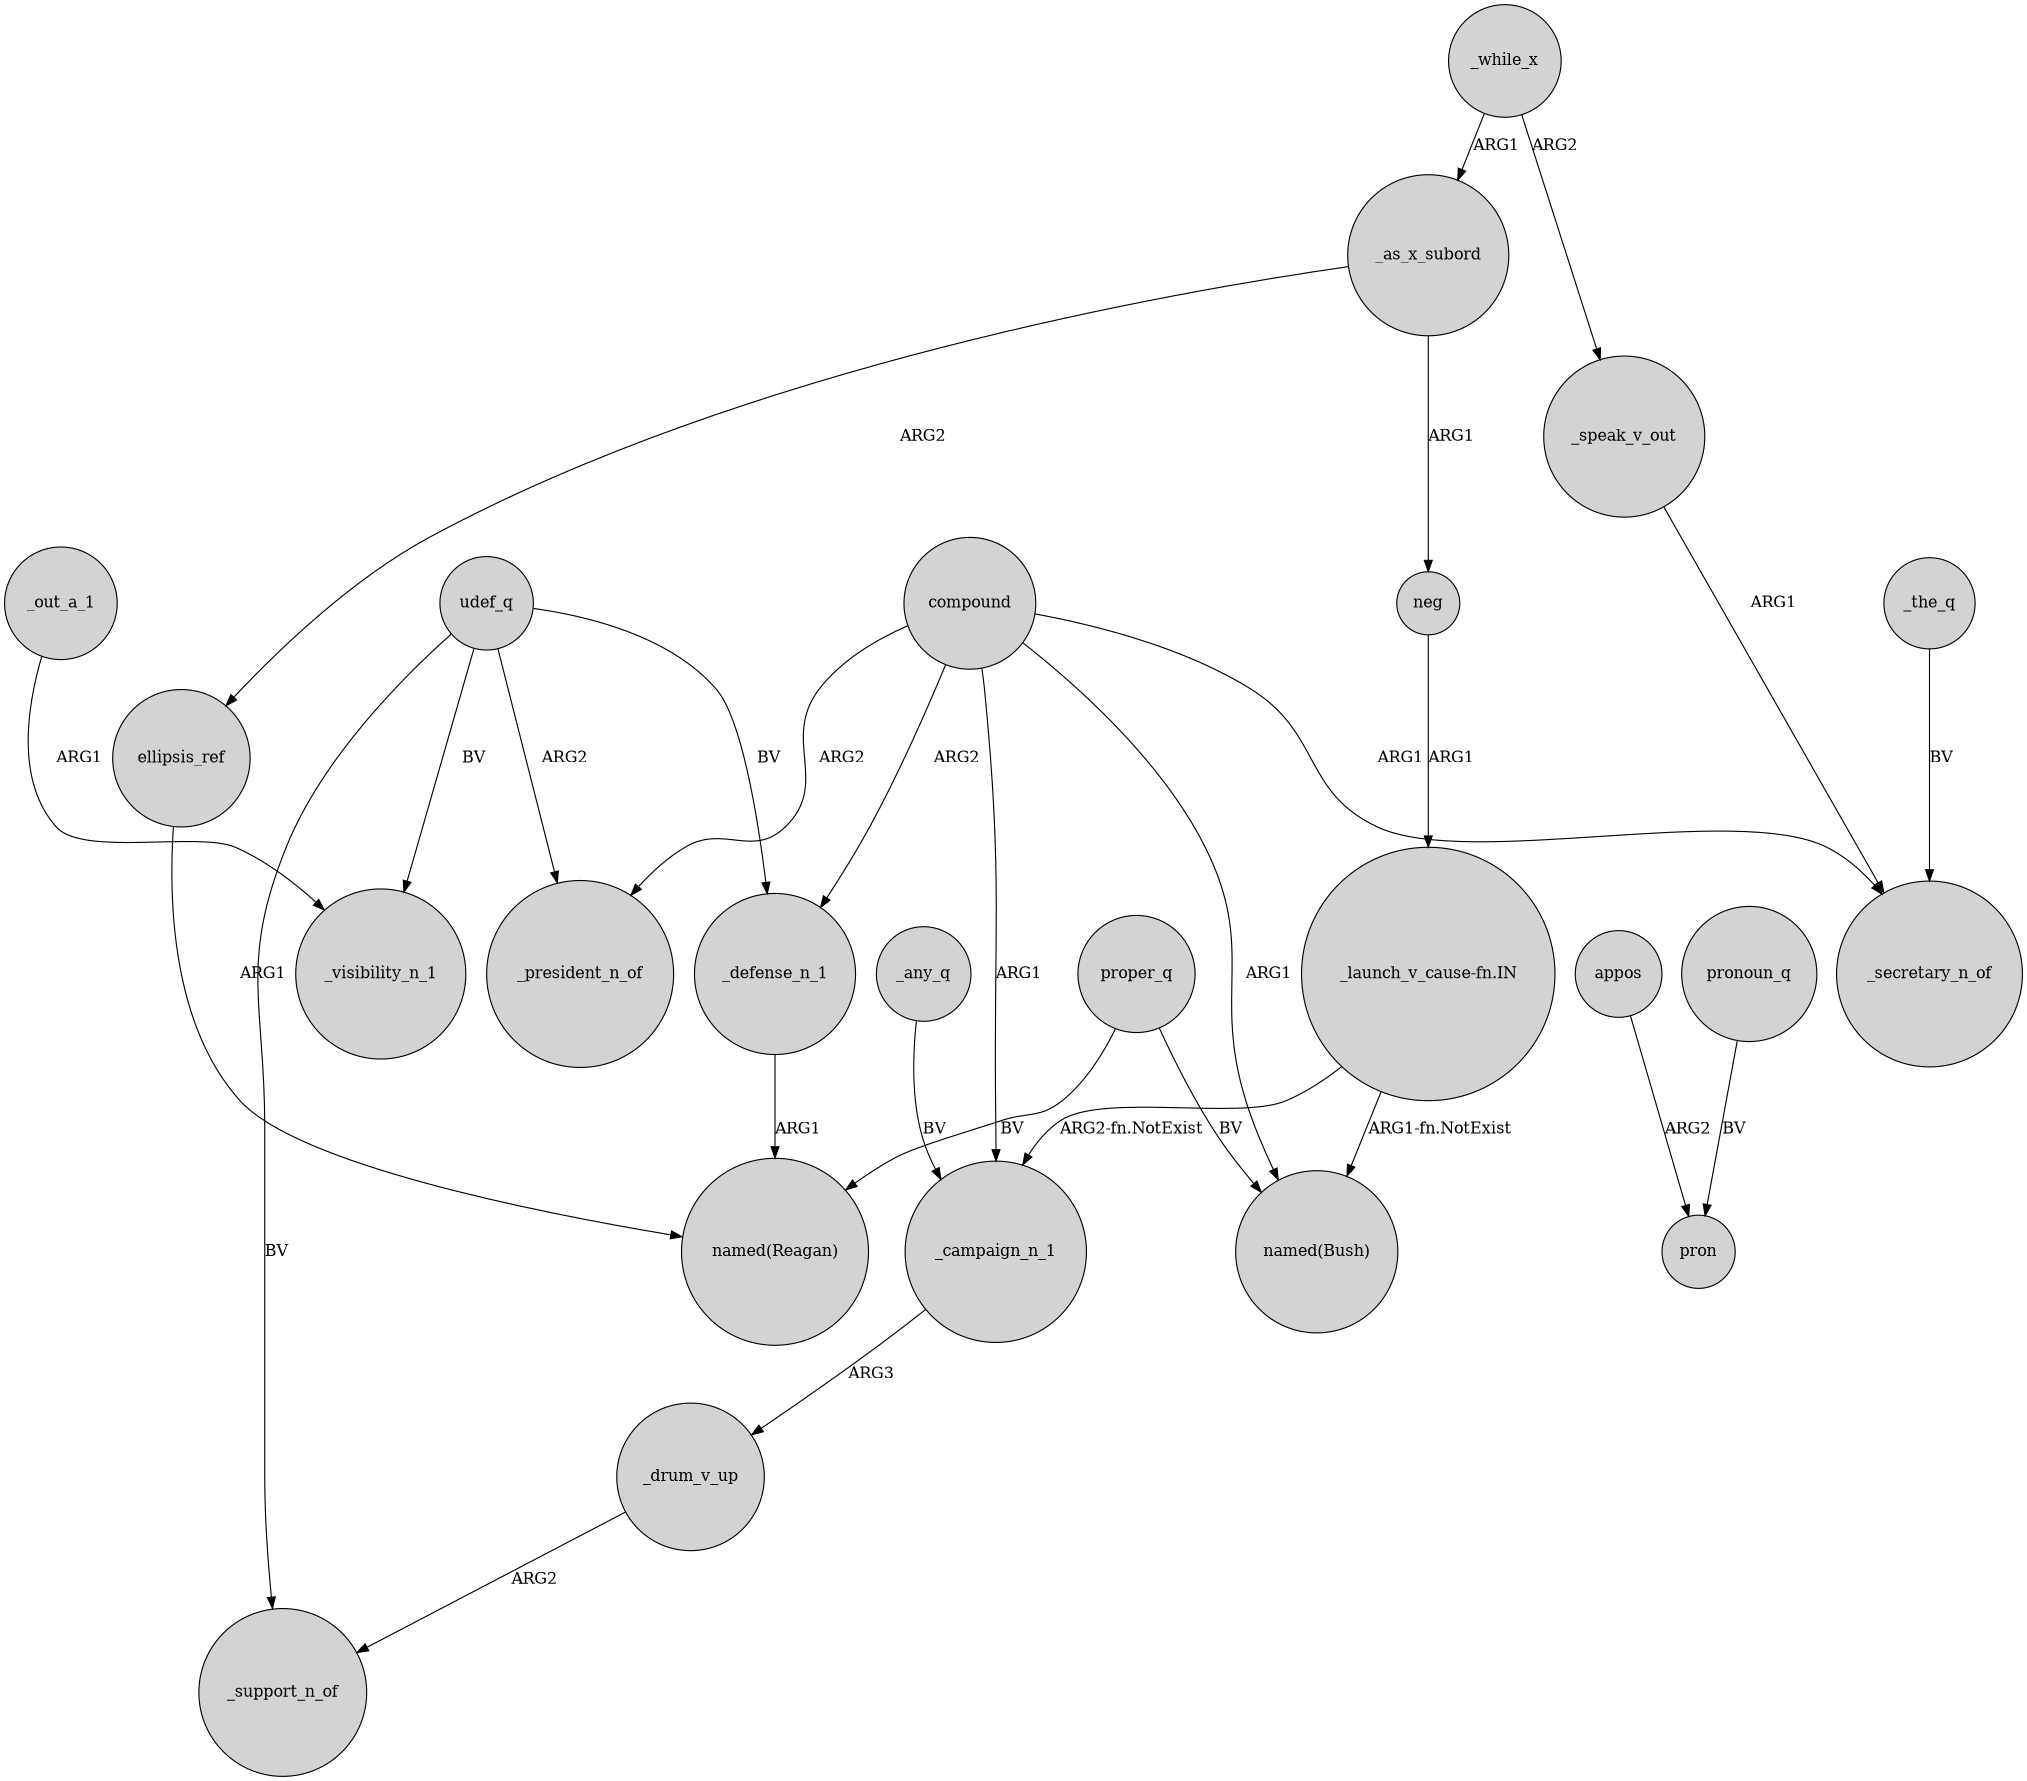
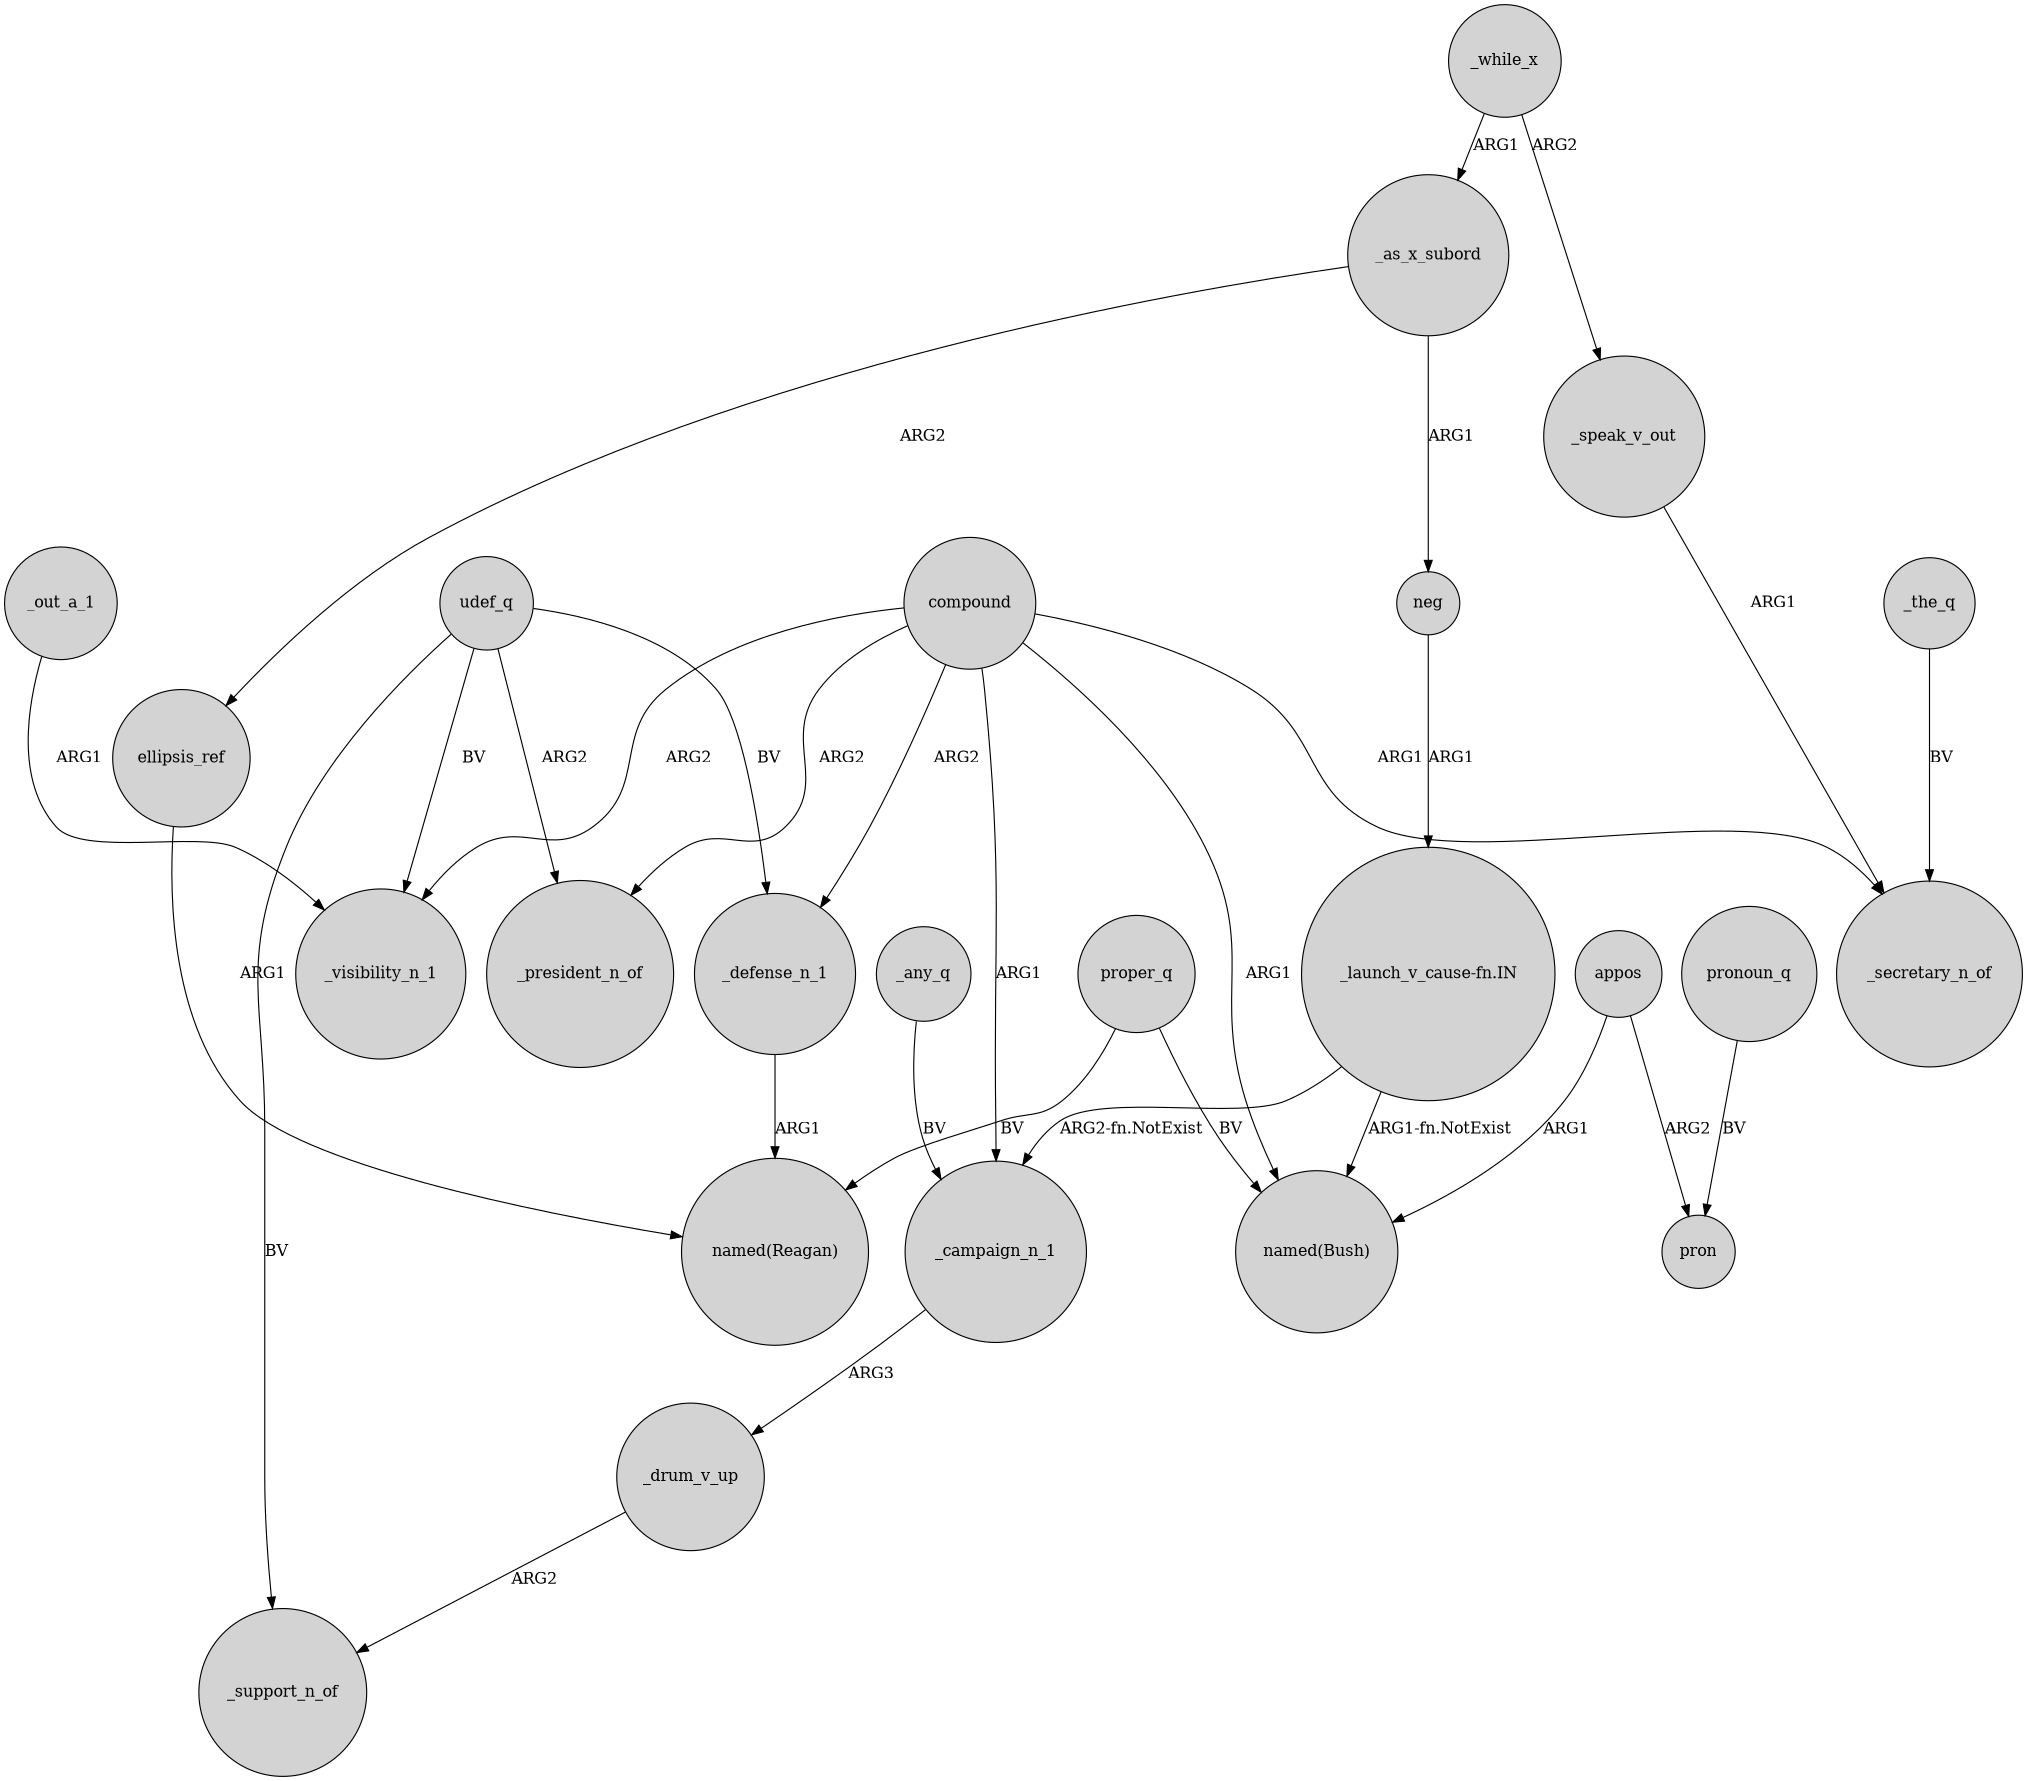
none -> (639, 725)
none -> (1528, 1139)
